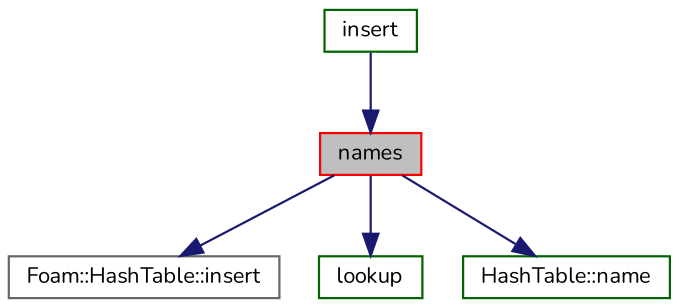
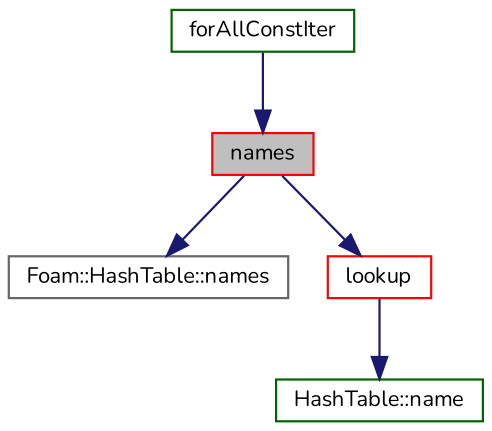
(371, 31) -> (263, 31)
(459, 210) -> (380, 328)
(144, 277) -> (148, 277)
(371, 277) -> (380, 277)
